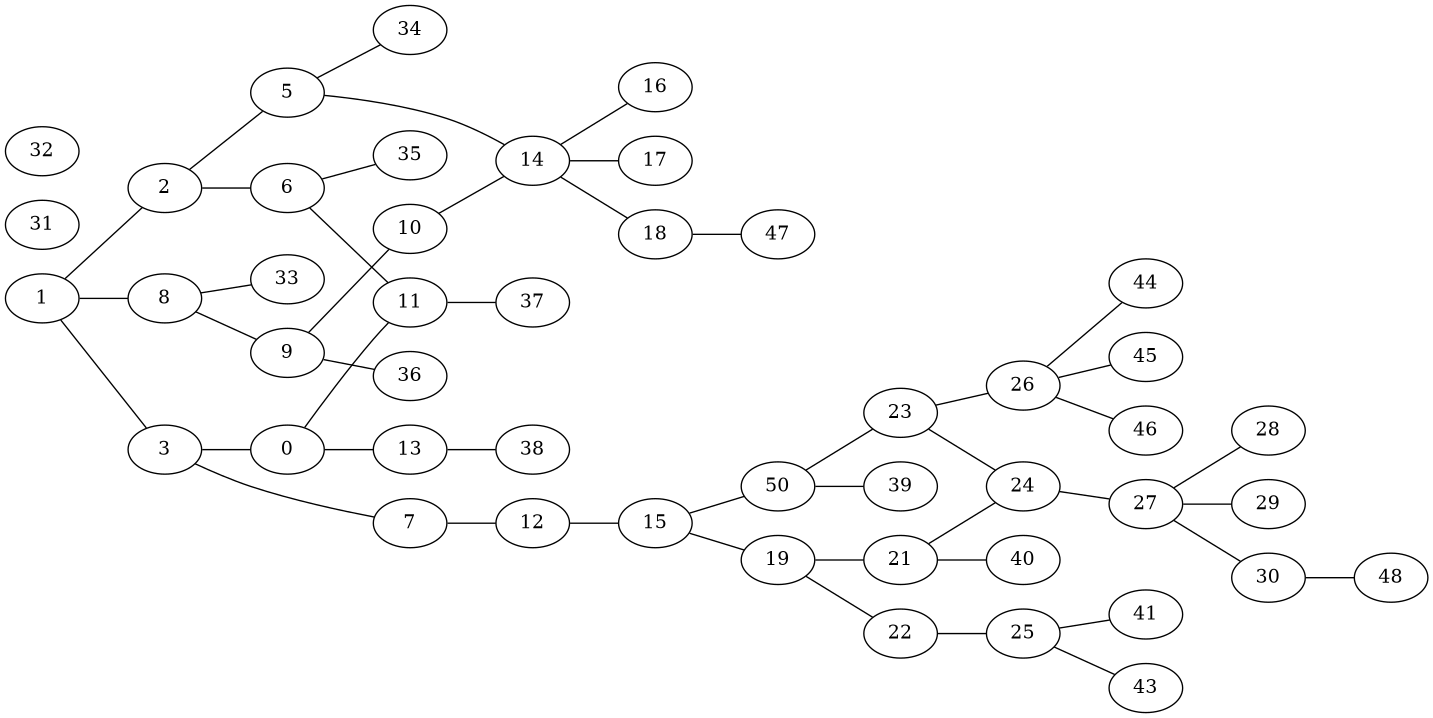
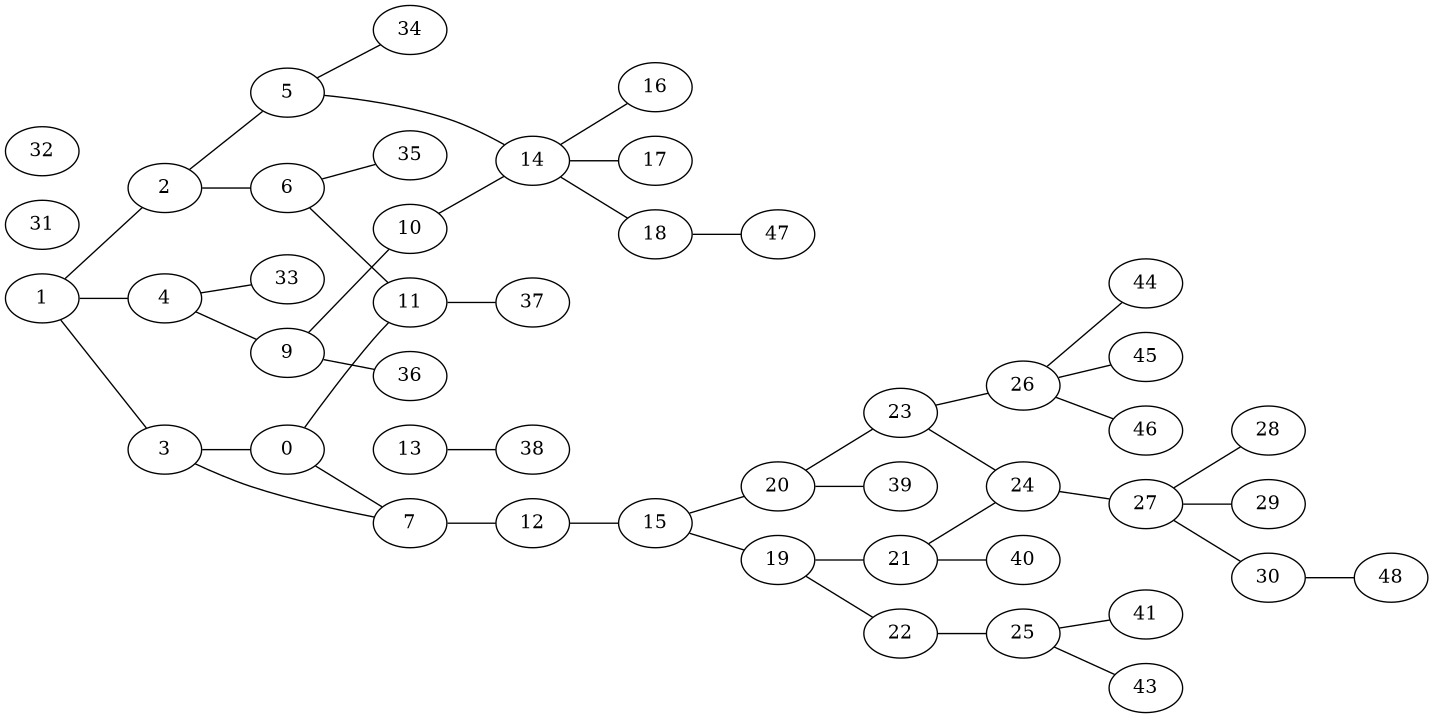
(165, 298) -> (165, 298)
(349, 450) -> (349, 486)
(778, 486) -> (778, 486)
